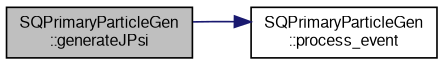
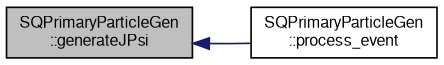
(214, 22) -> (230, 44)
